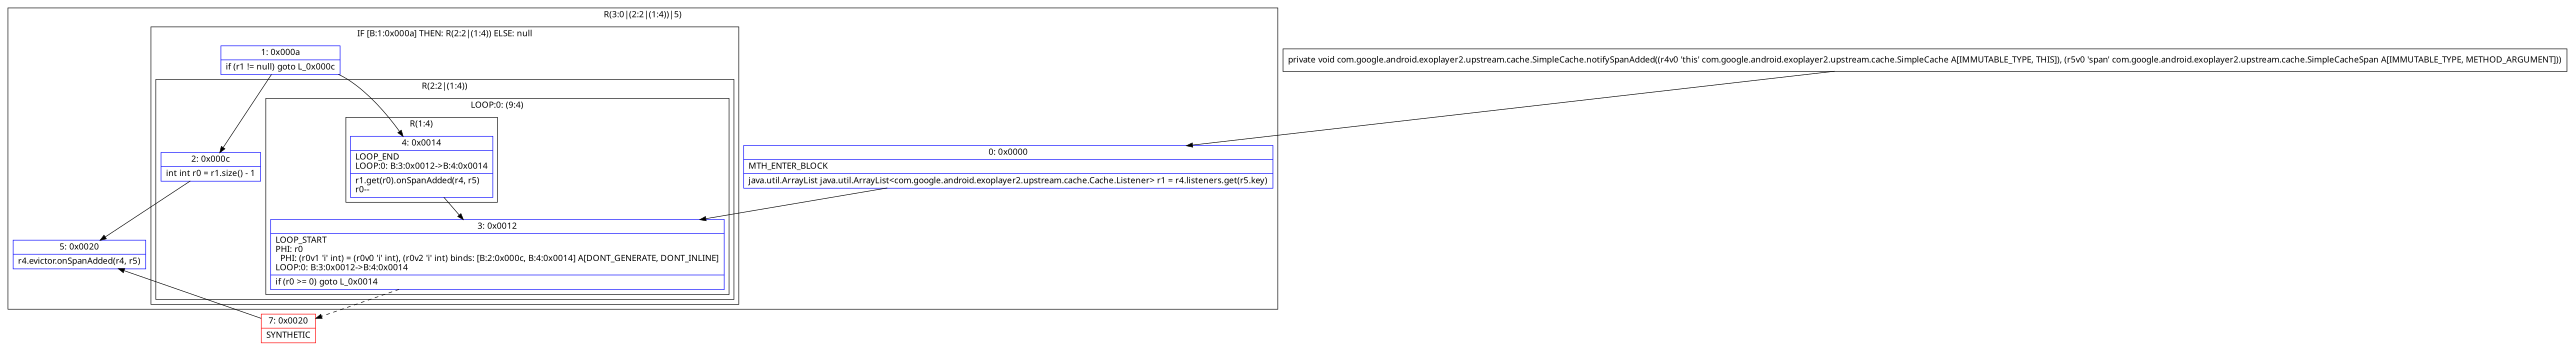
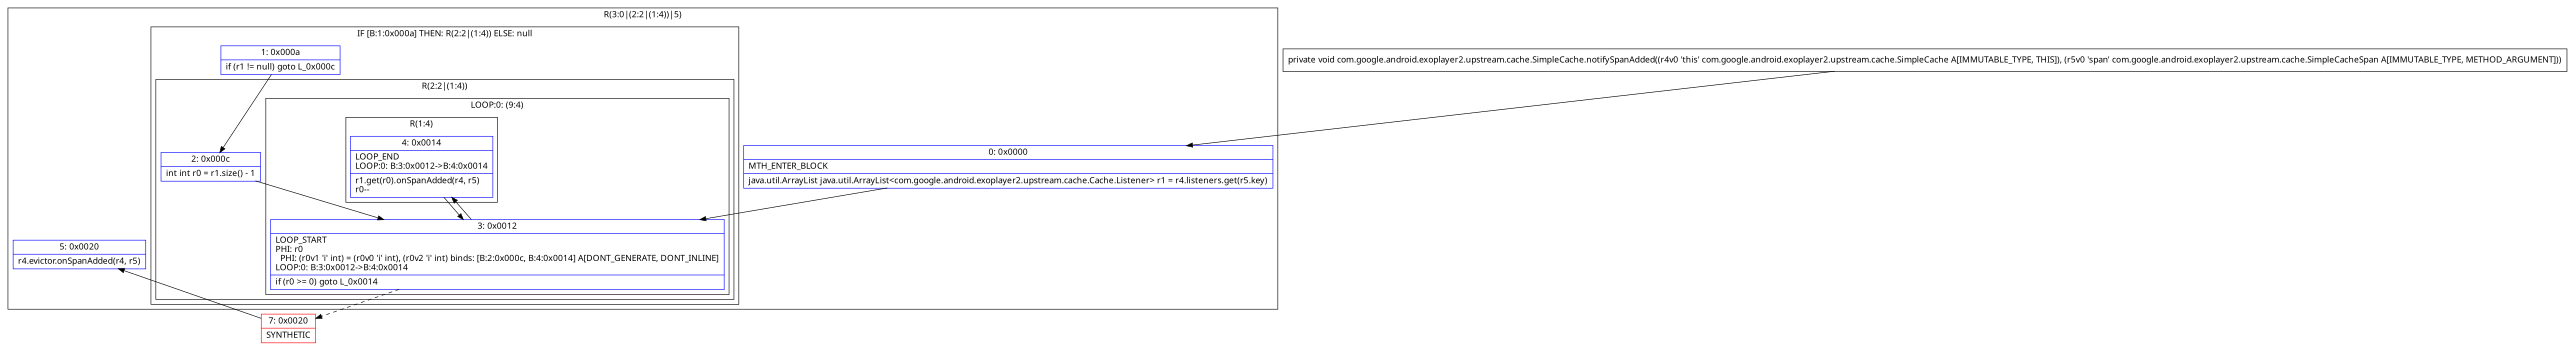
(375, 102) -> (464, 211)
(146, 210) -> (317, 199)
